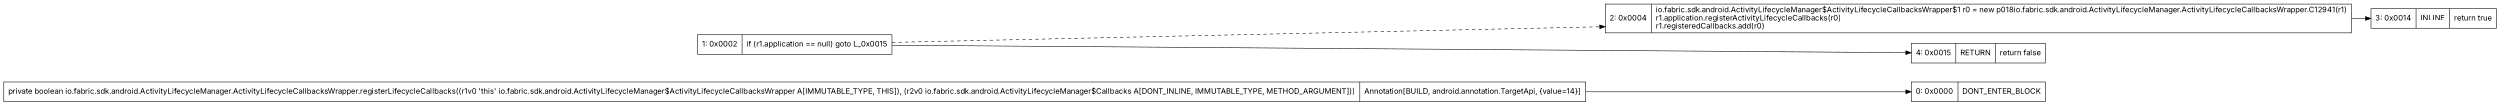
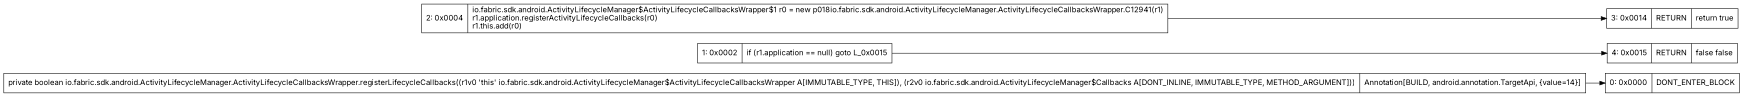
(2433, 18) -> (1672, 18)
(1710, 26) -> (497, 26)
(1246, 35) -> none
(2020, 53) -> (1714, 53)
